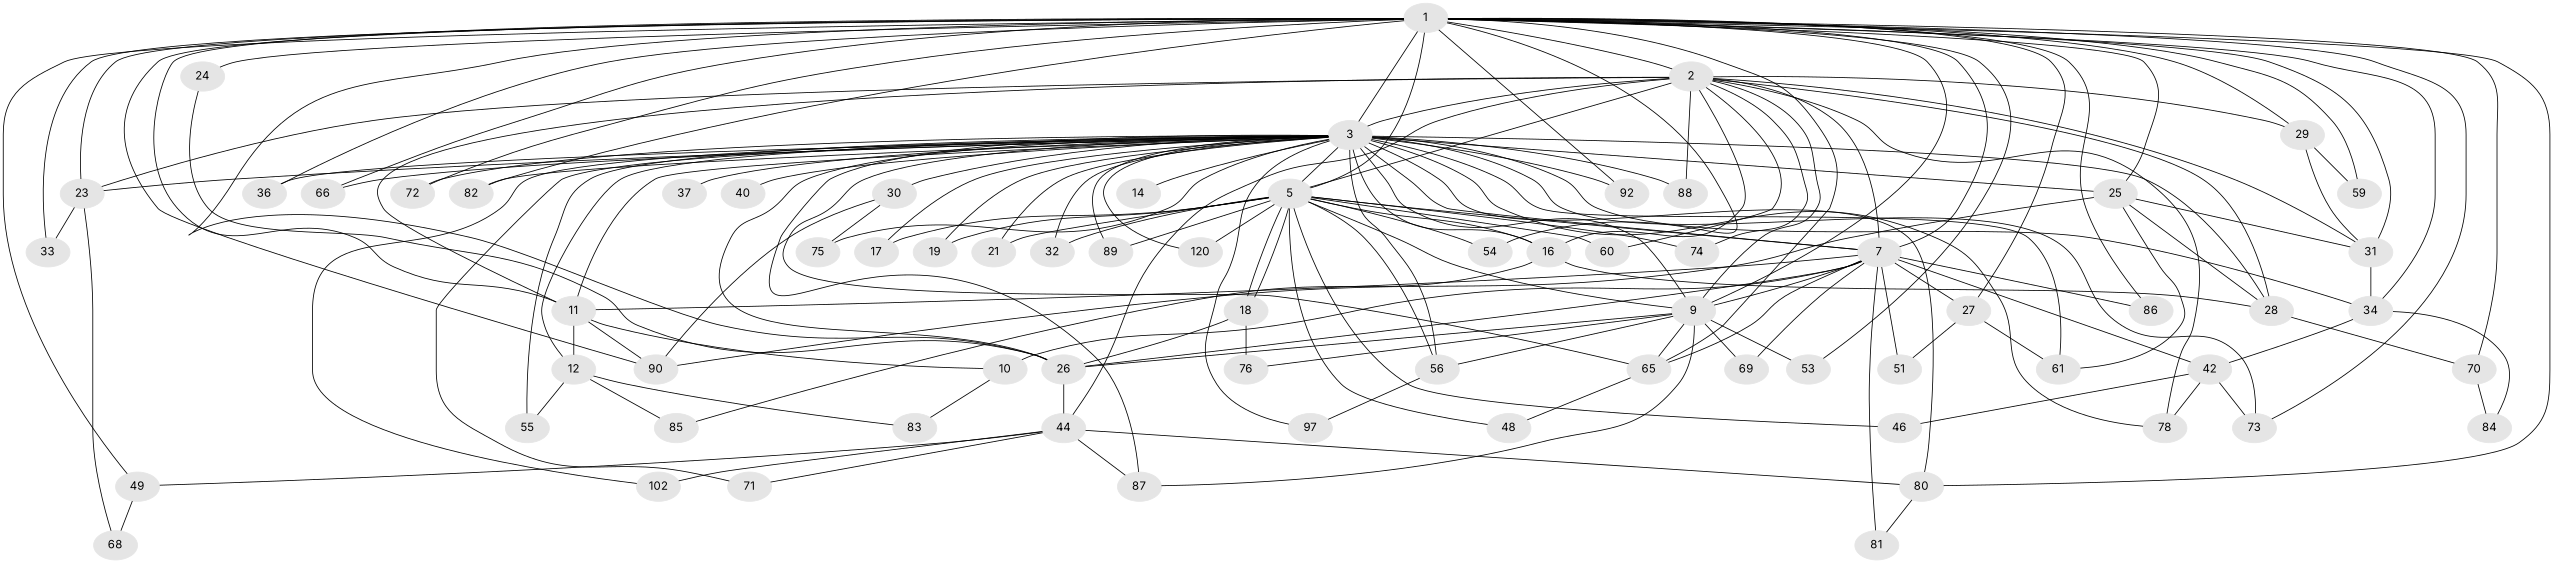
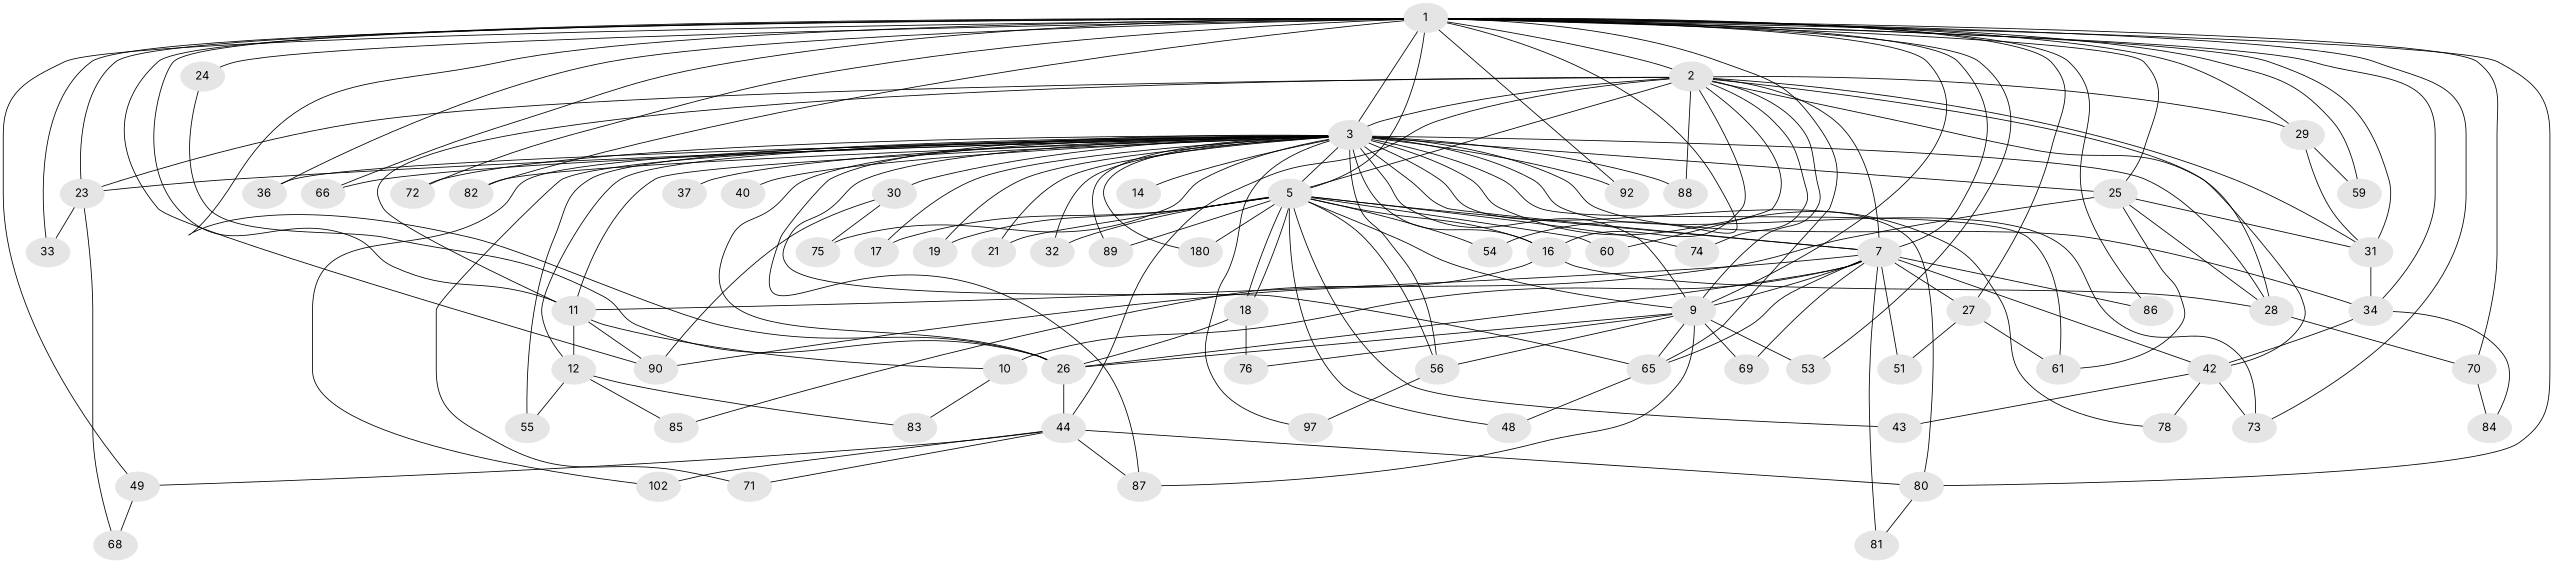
(2034, 154) -> (2089, 155)
(1200, 252) -> (1200, 252)
(1900, 428) -> (1900, 428)
